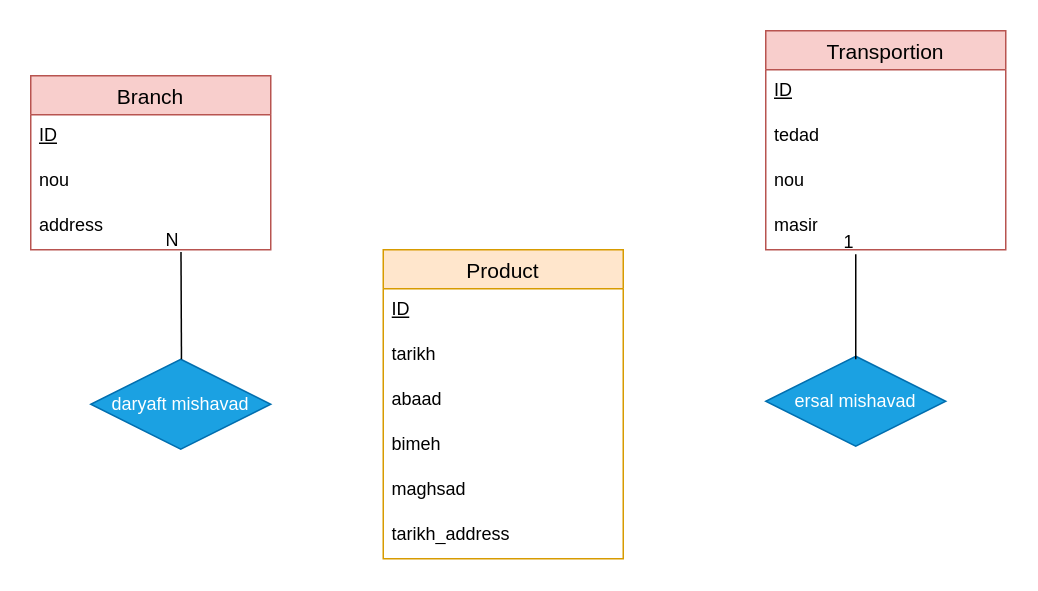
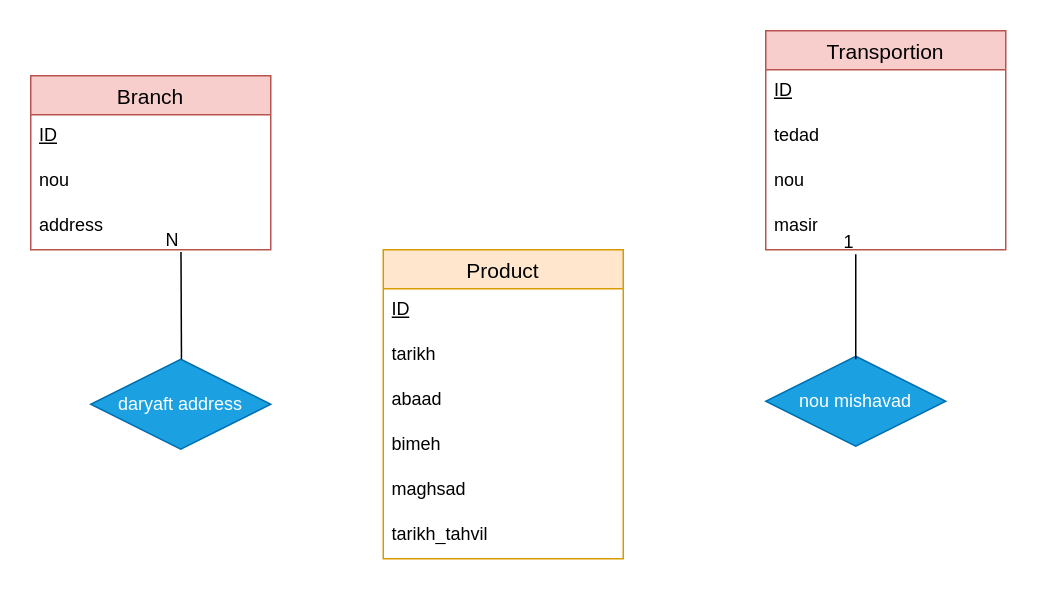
(856, 401) -> (856, 401)
(181, 404) -> (181, 404)
(460, 535) -> (451, 535)
